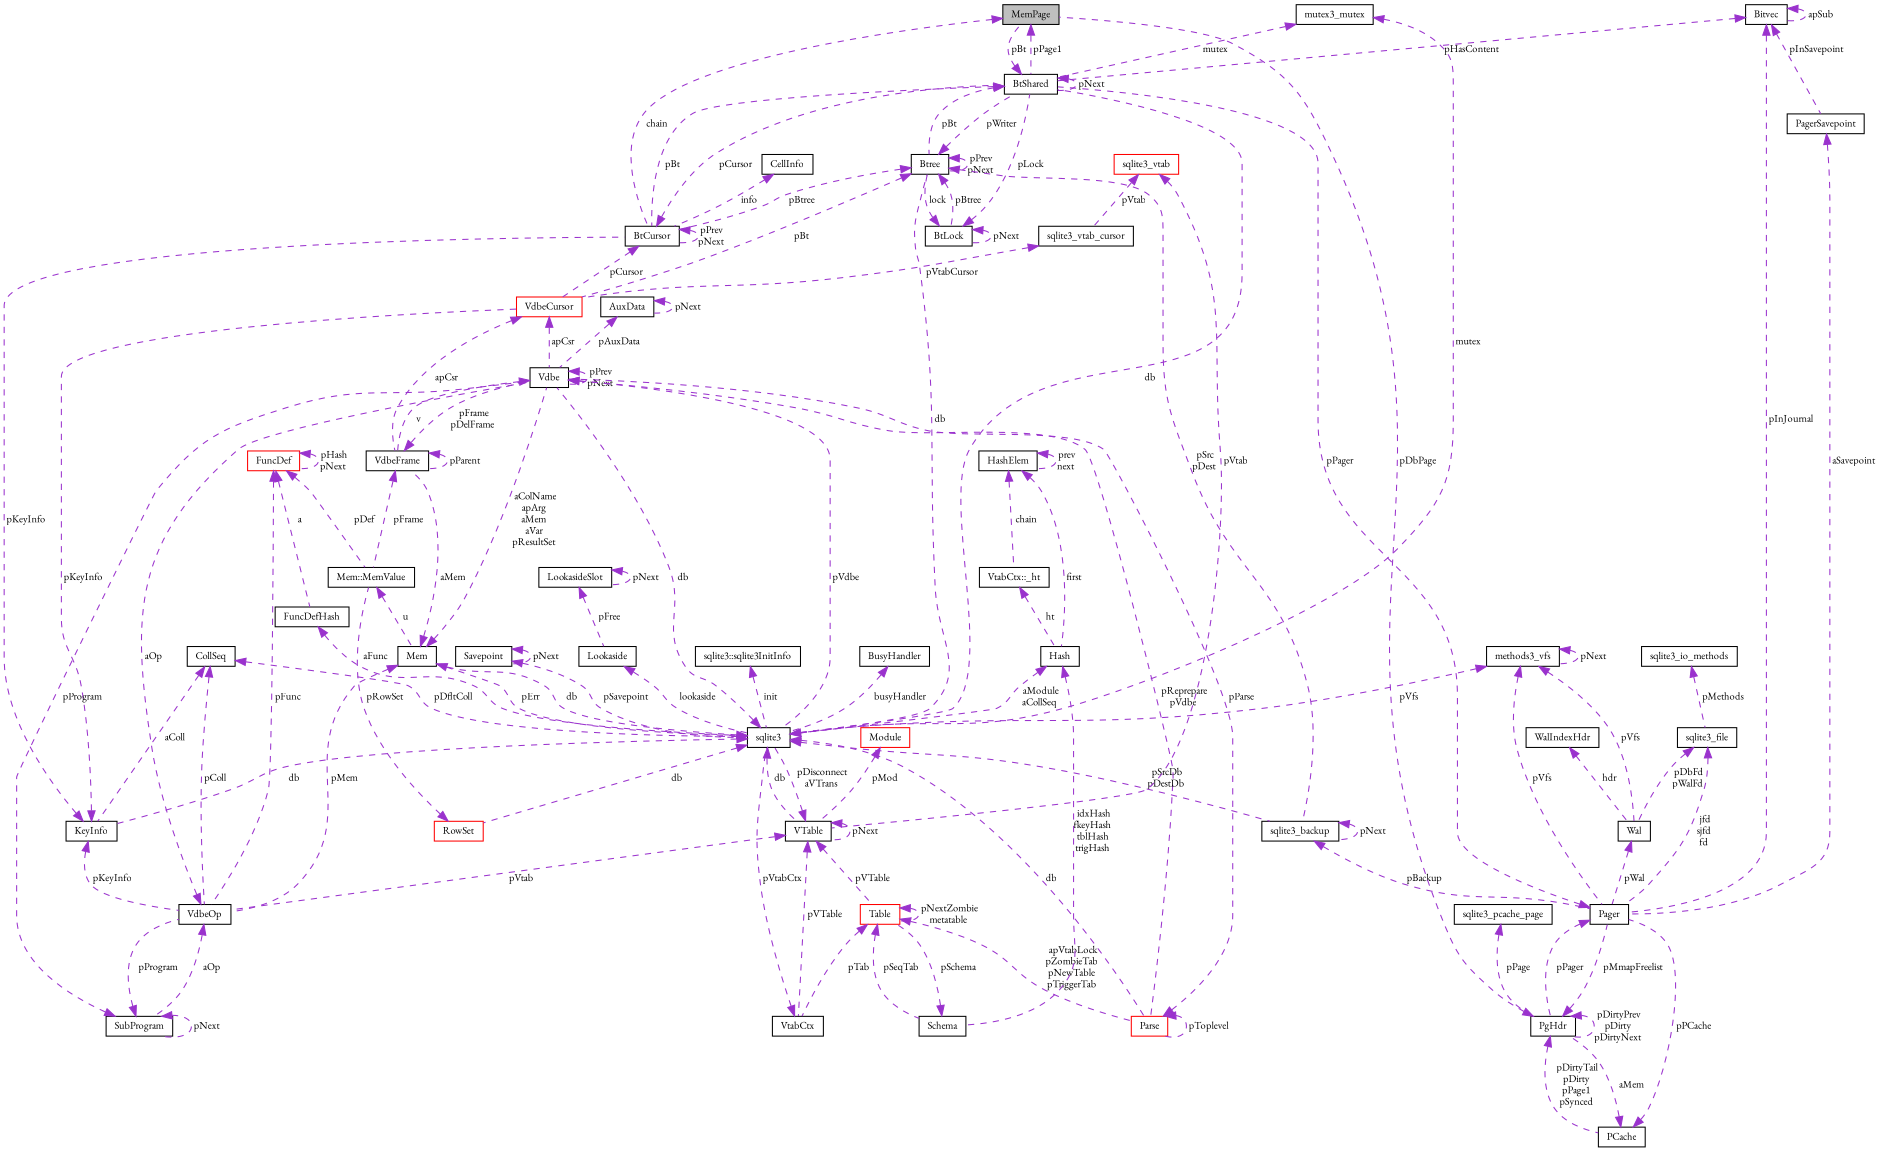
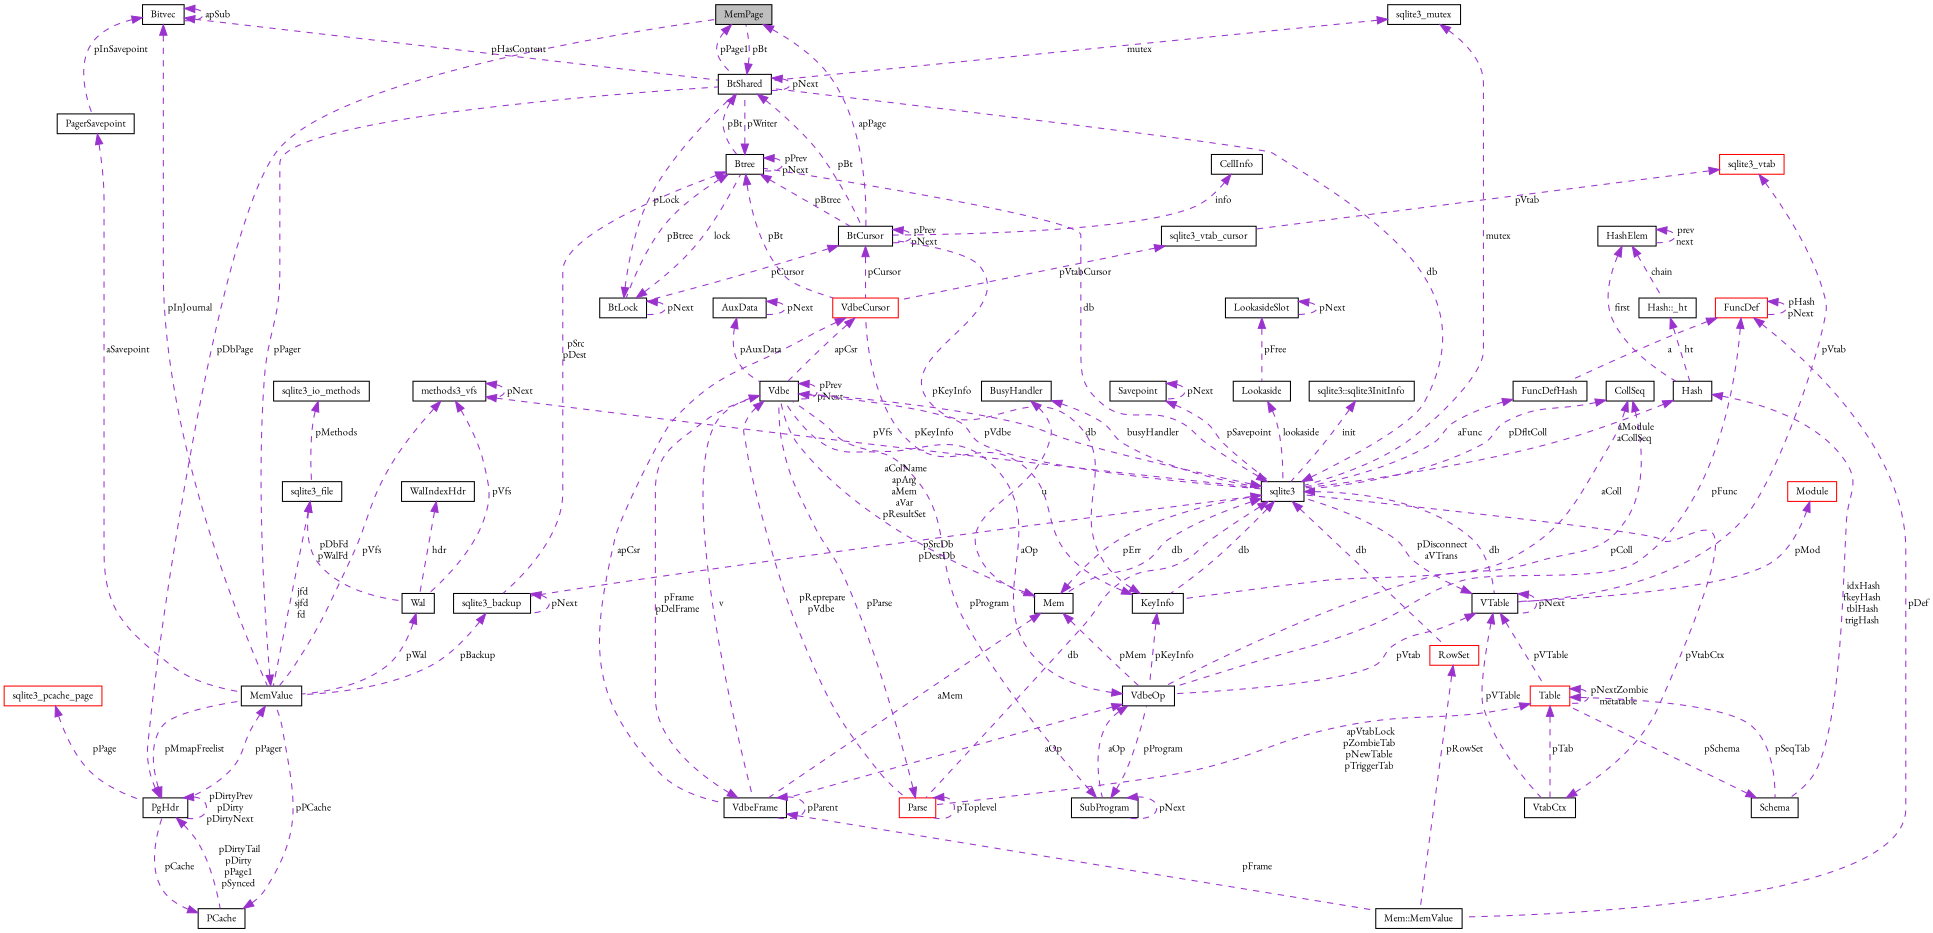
(1335, 15) -> (1424, 15)
(815, 111) -> (738, 276)
(656, 124) -> (871, 124)
(1014, 577) -> (1668, 308)
(397, 621) -> (994, 508)
none -> (949, 753)
(1503, 914) -> (53, 696)
(1609, 914) -> (272, 696)
(1631, 1085) -> (178, 867)
